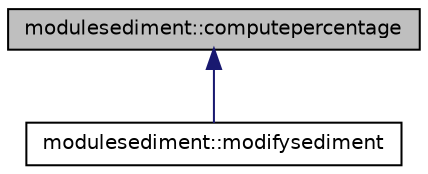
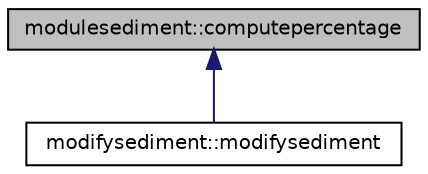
(214, 144) -> (214, 144)
